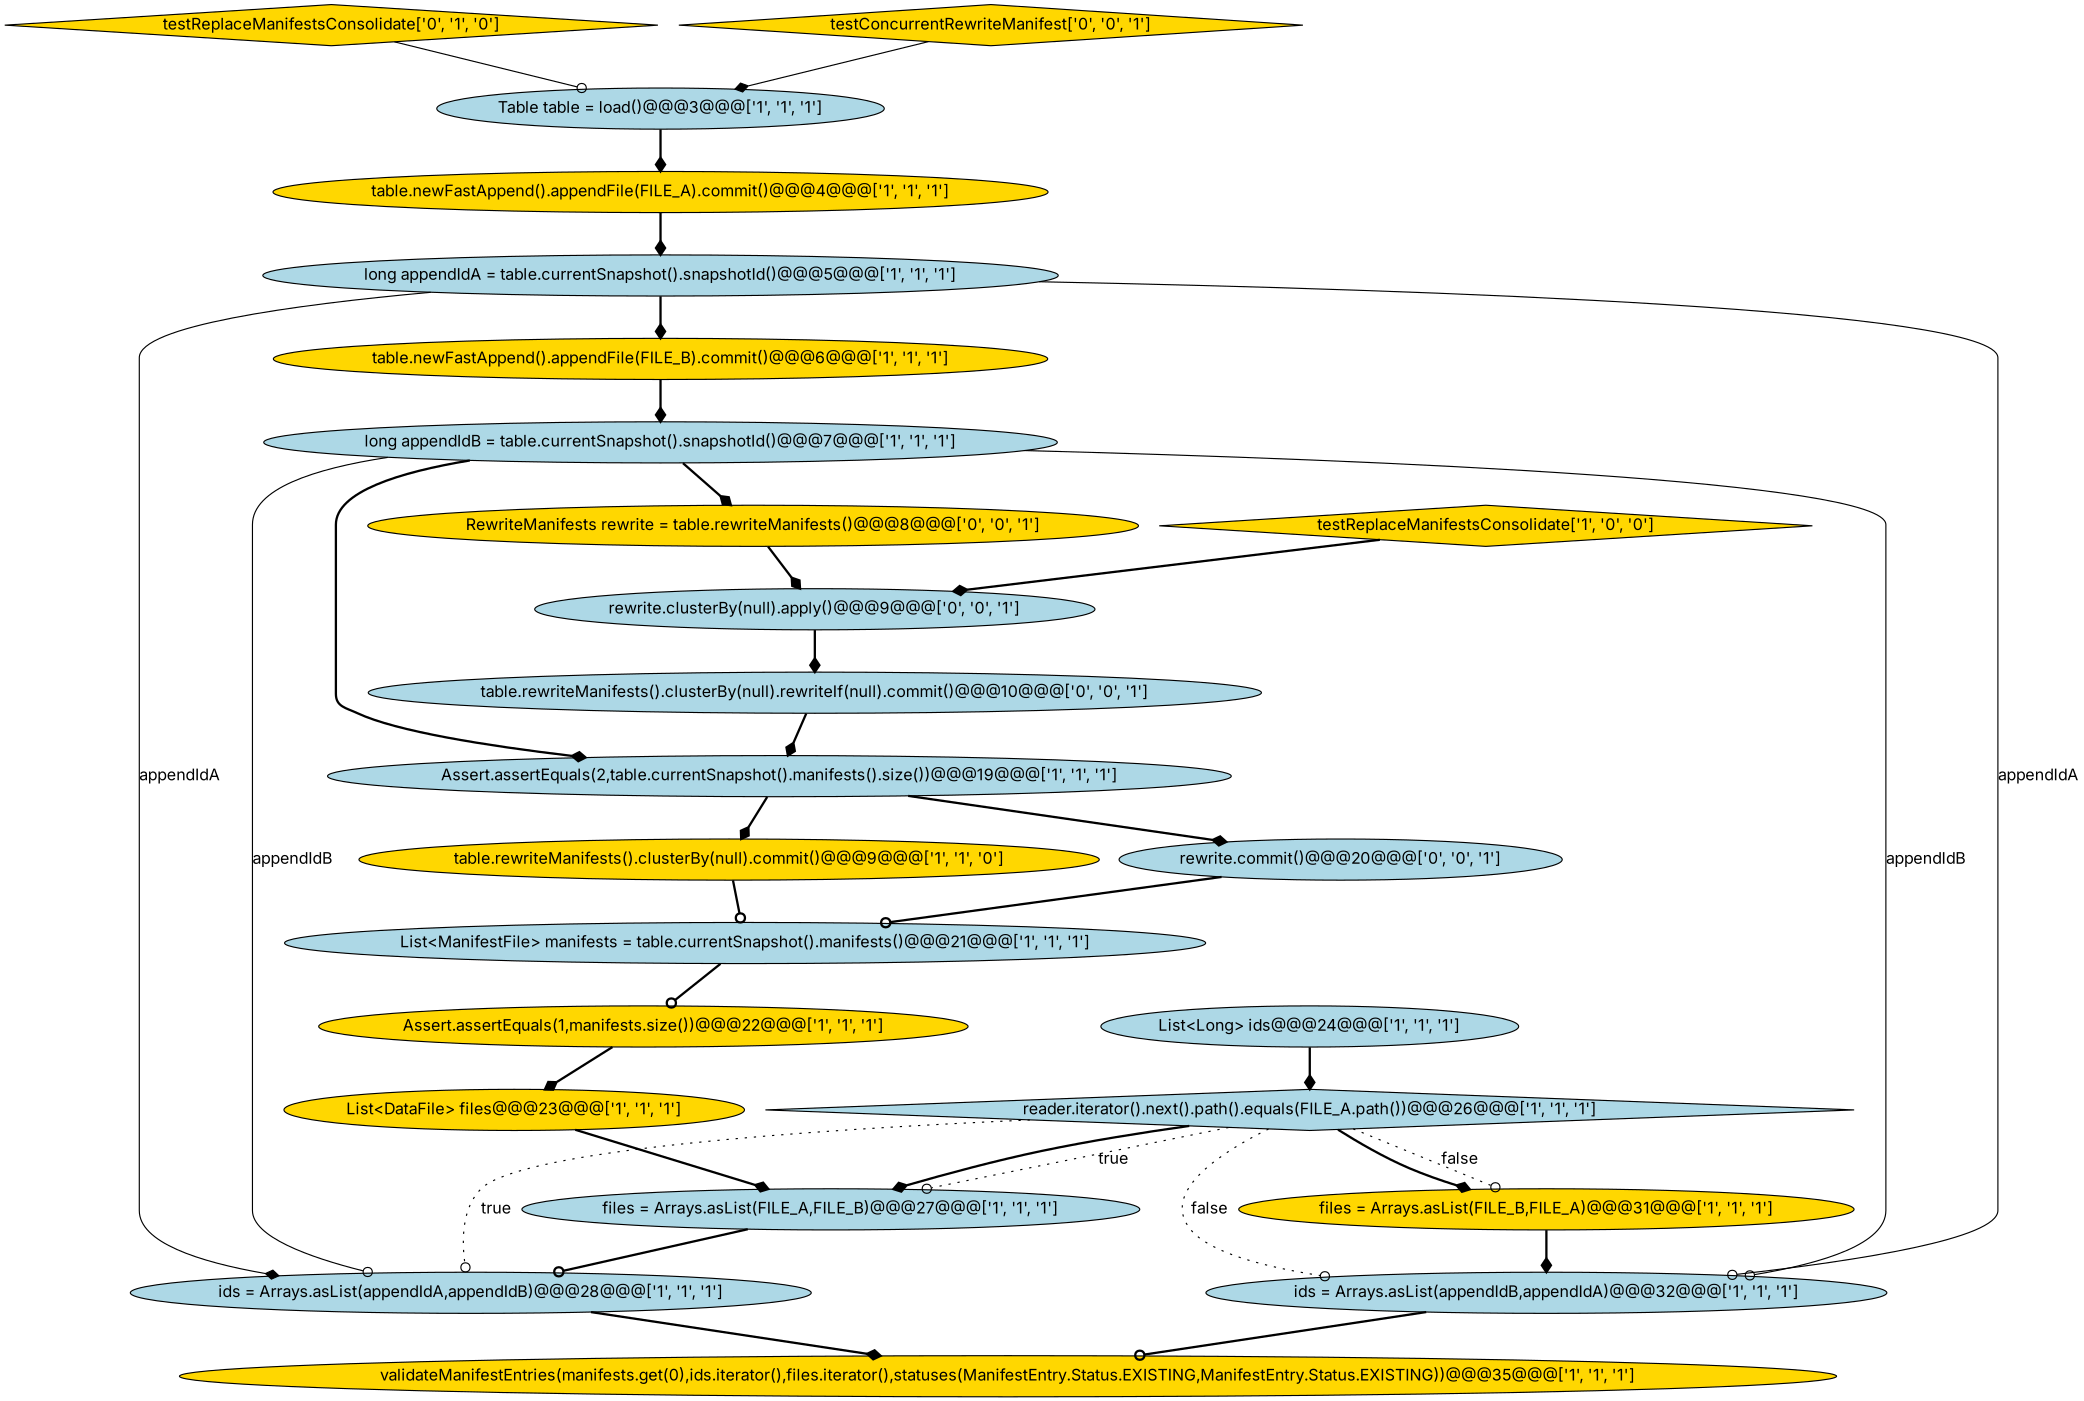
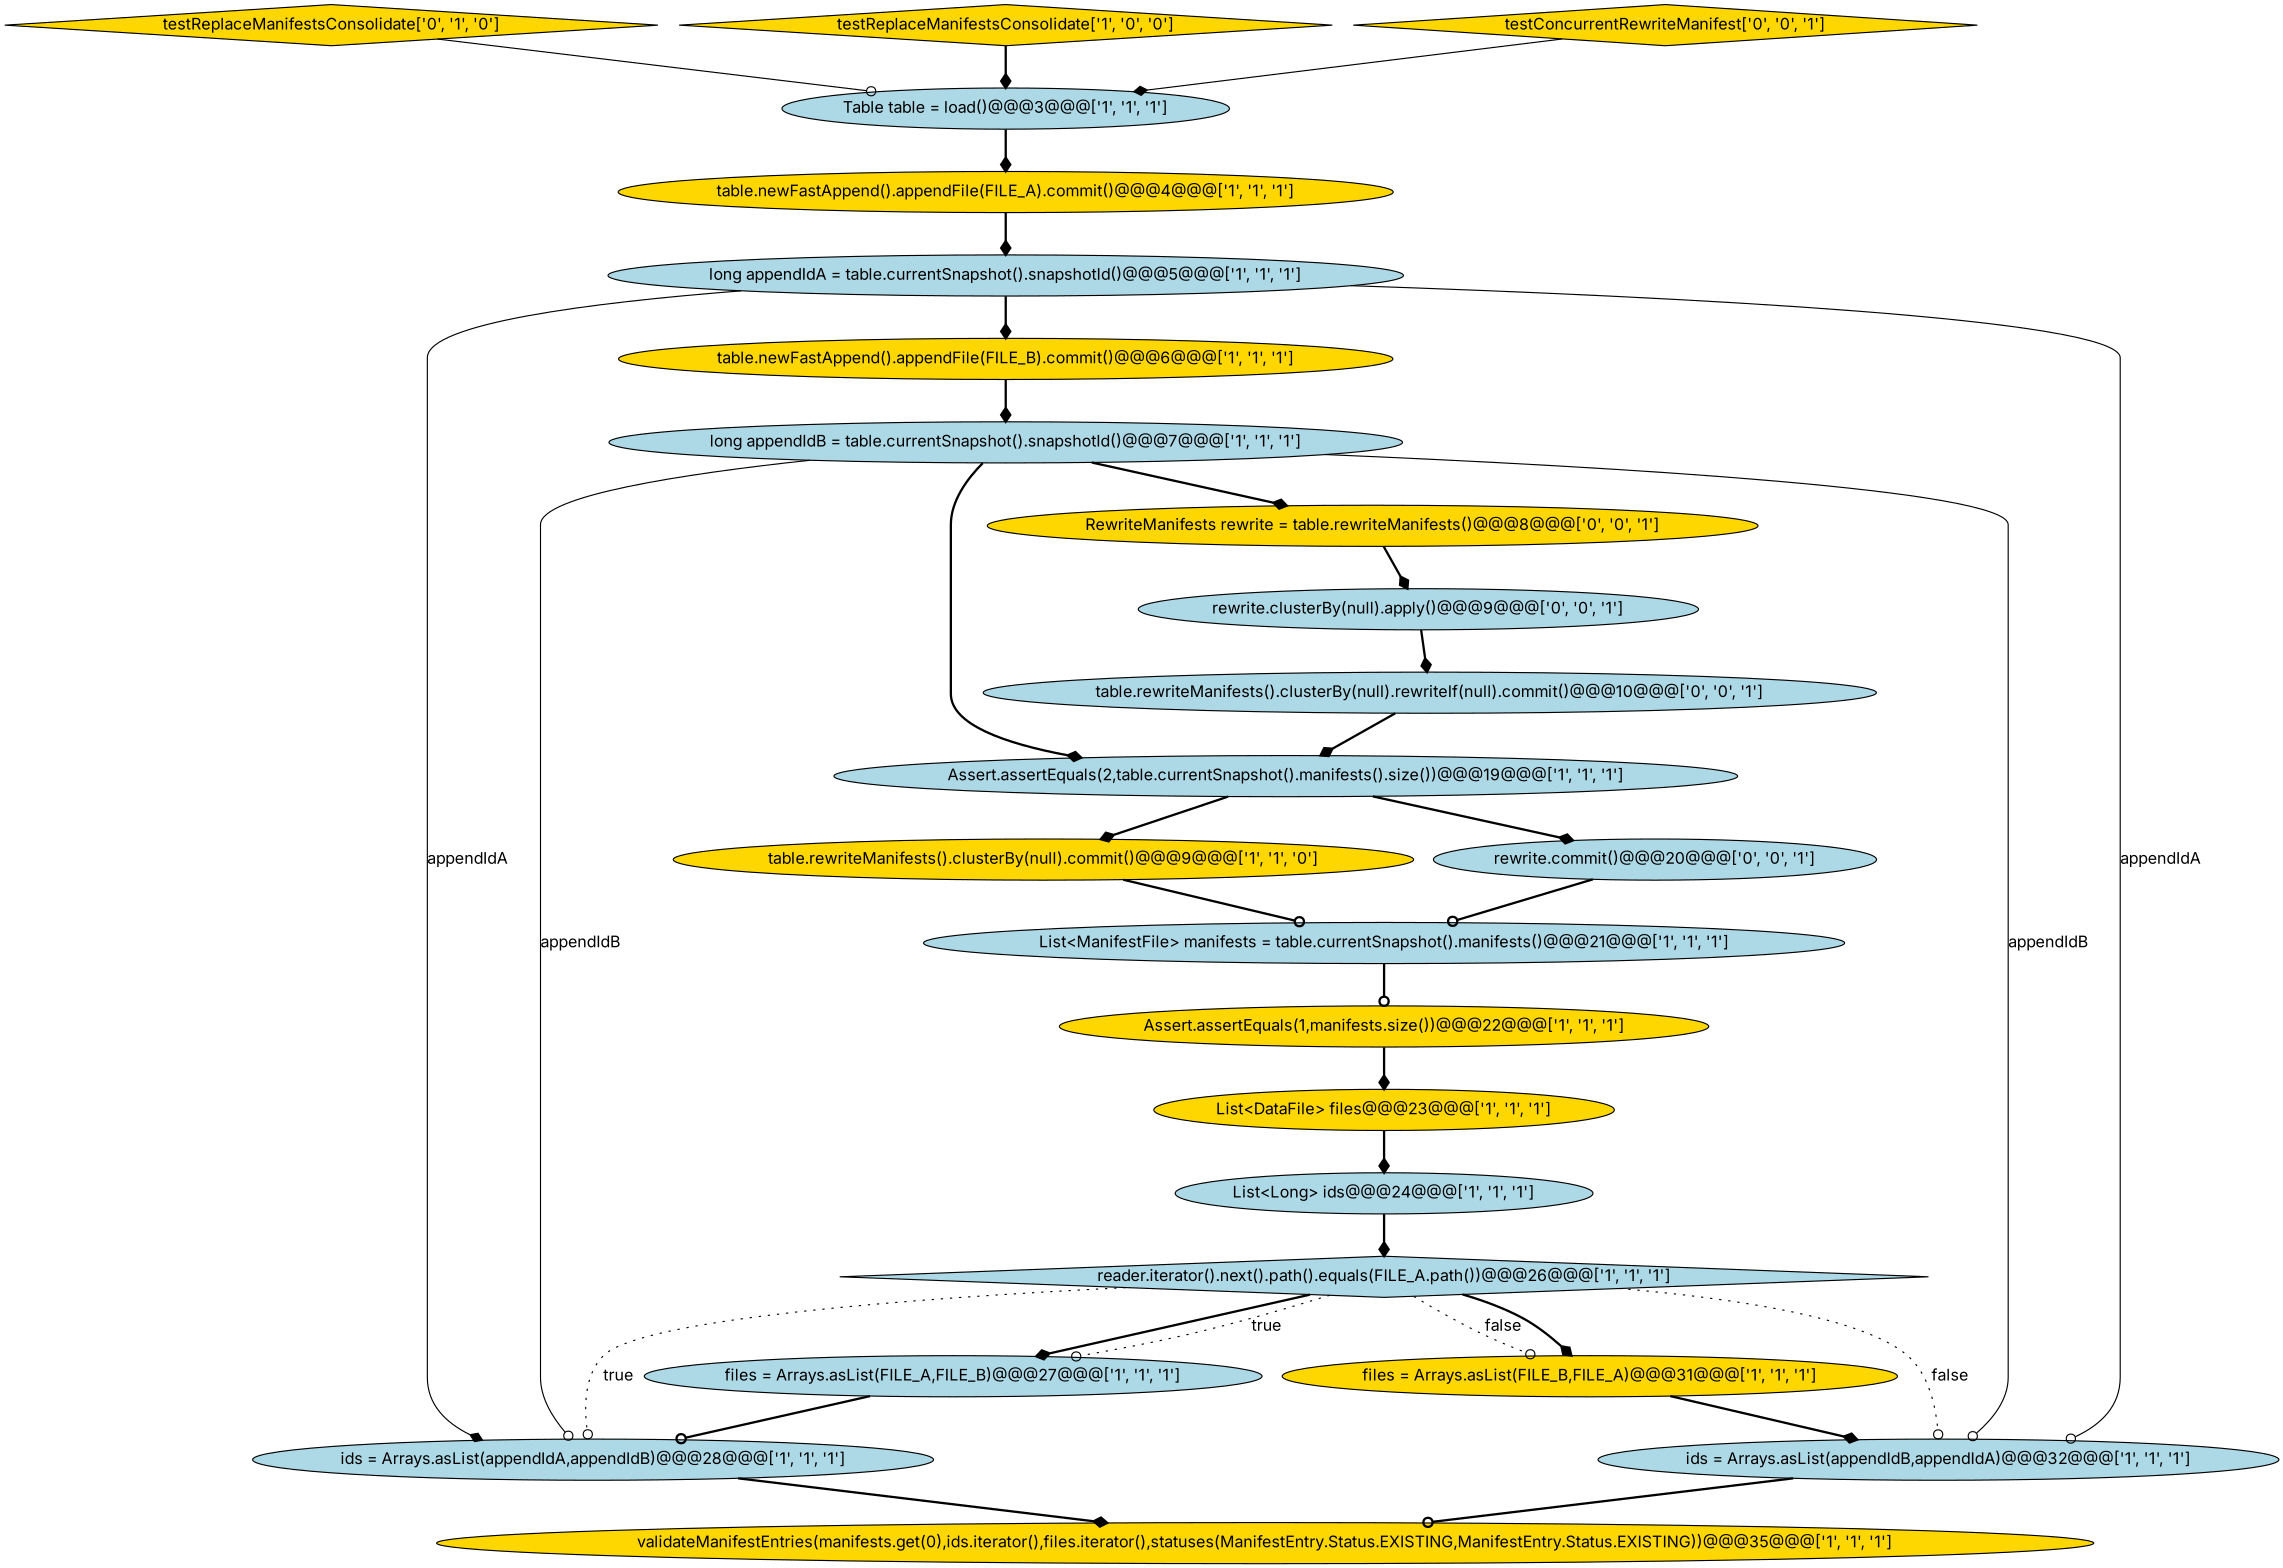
(1174, 565) -> (1006, 60)
(665, 1157) -> (1384, 1145)
